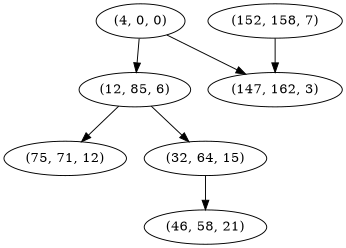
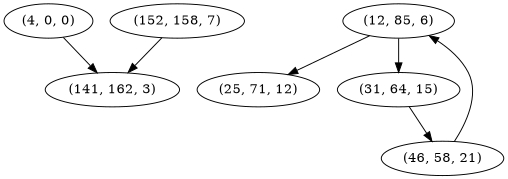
(138, 51) -> (472, 86)
(275, 90) -> (112, 90)
(65, 158) -> (258, 90)
(205, 158) -> (399, 90)
